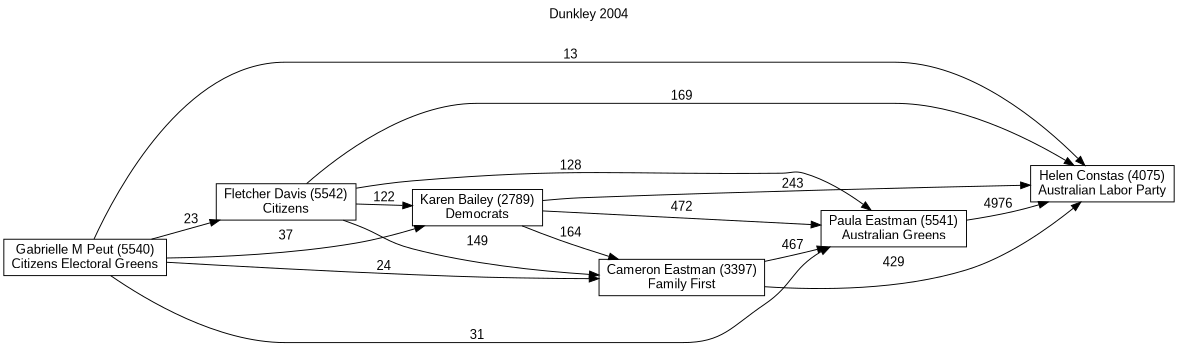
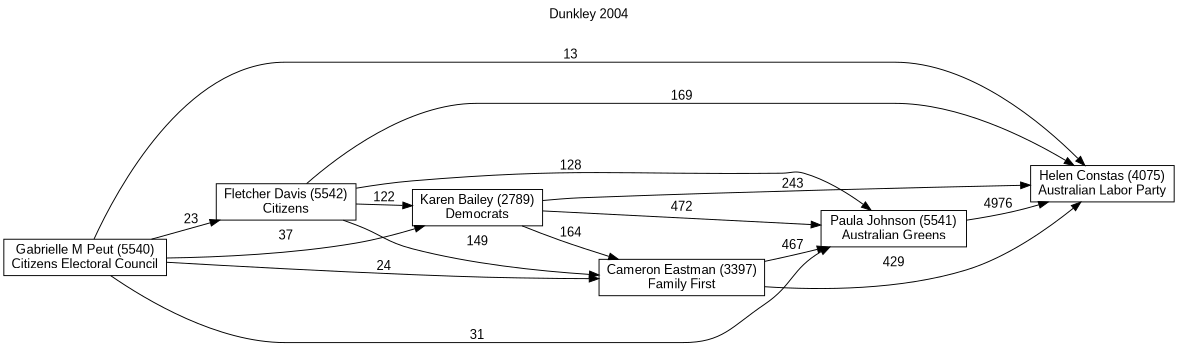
(894, 229) -> (894, 229)
(85, 257) -> (85, 257)
